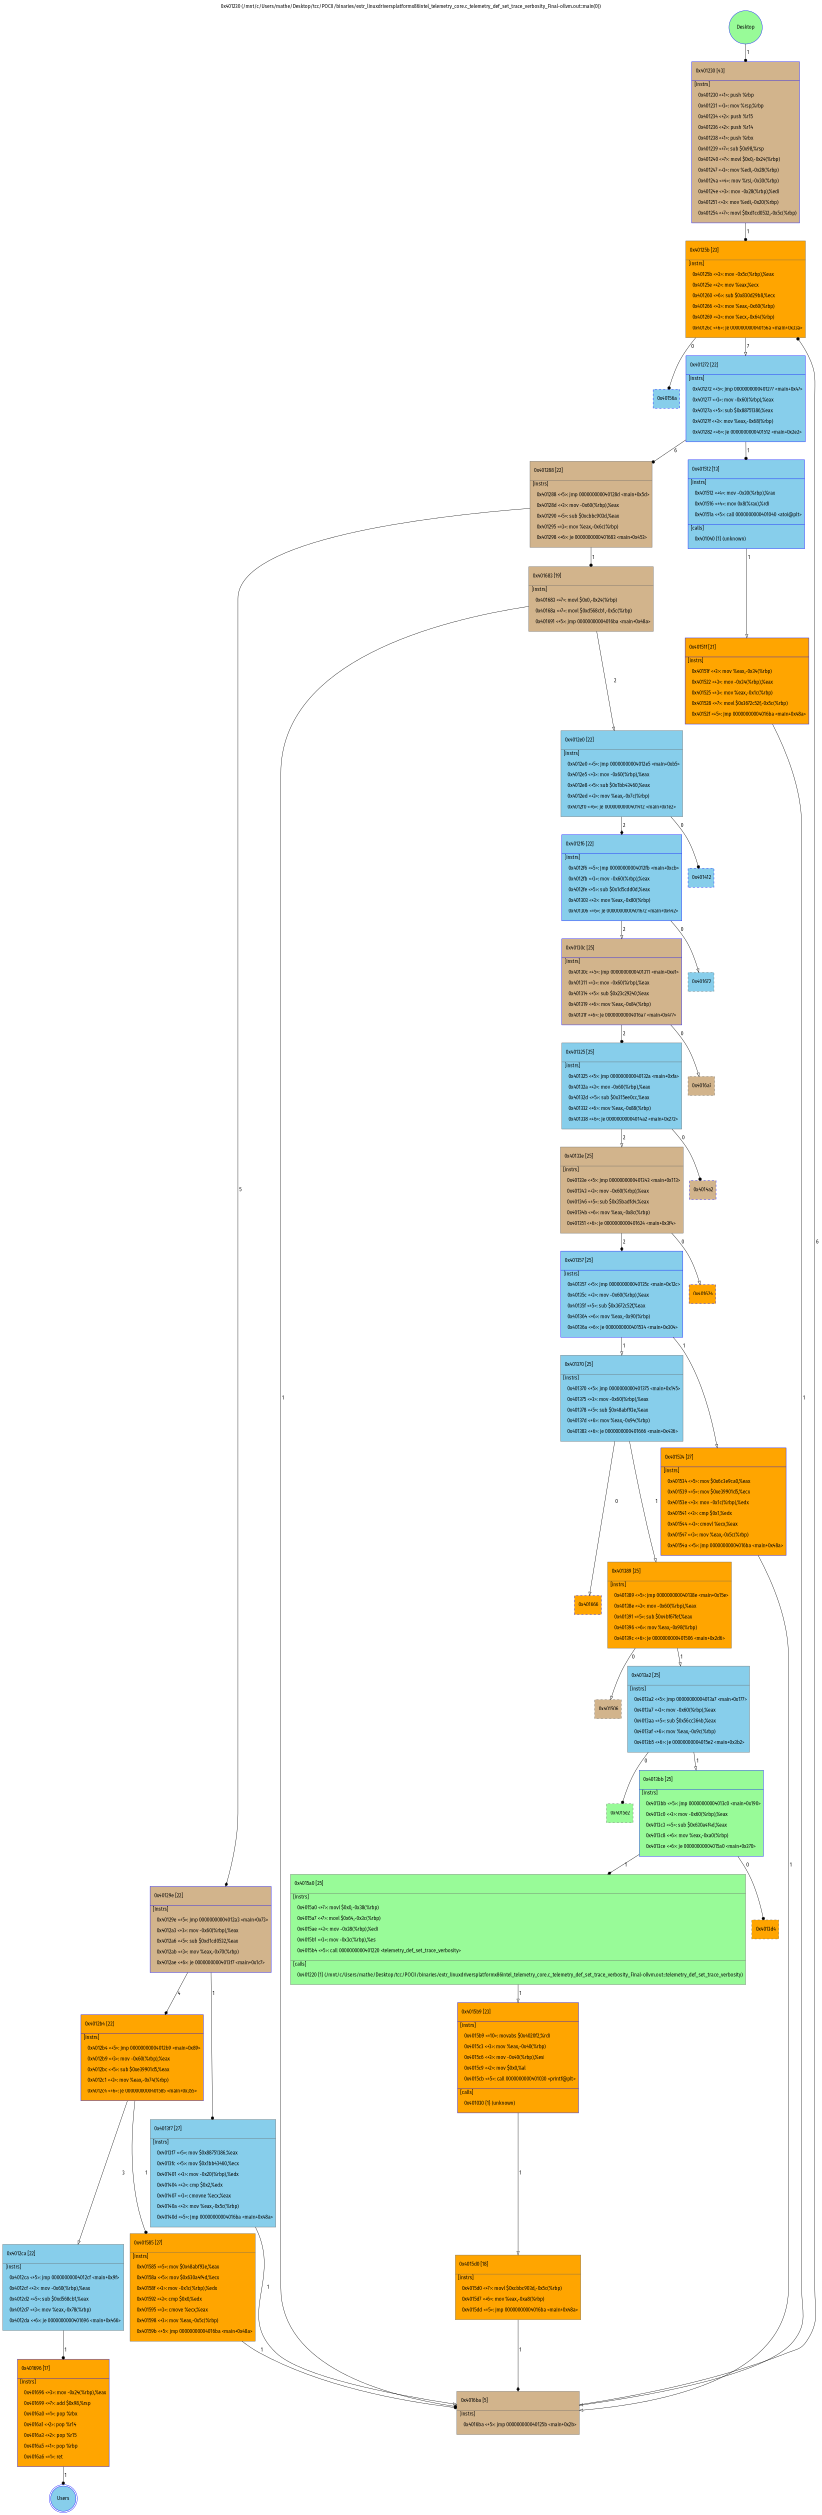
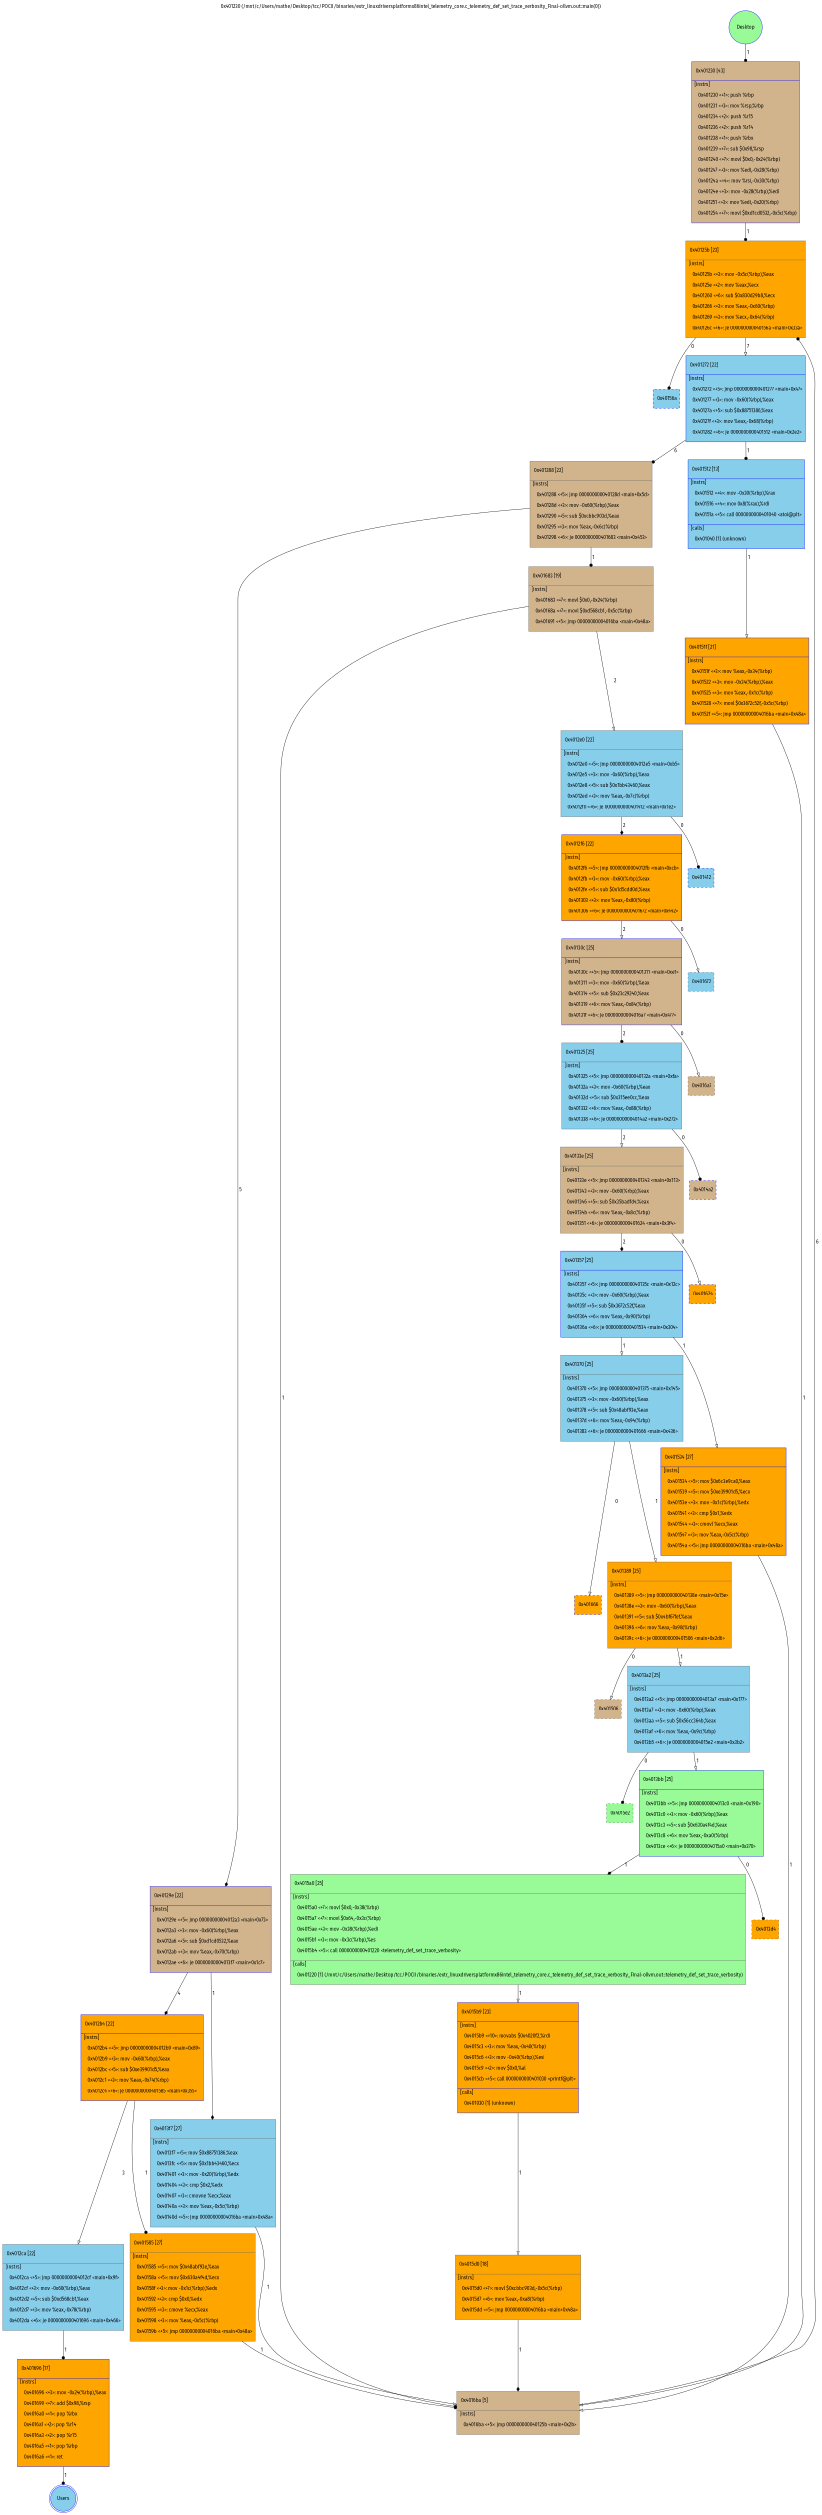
(622, 878) -> (622, 878)
(212, 2045) -> (212, 2044)
